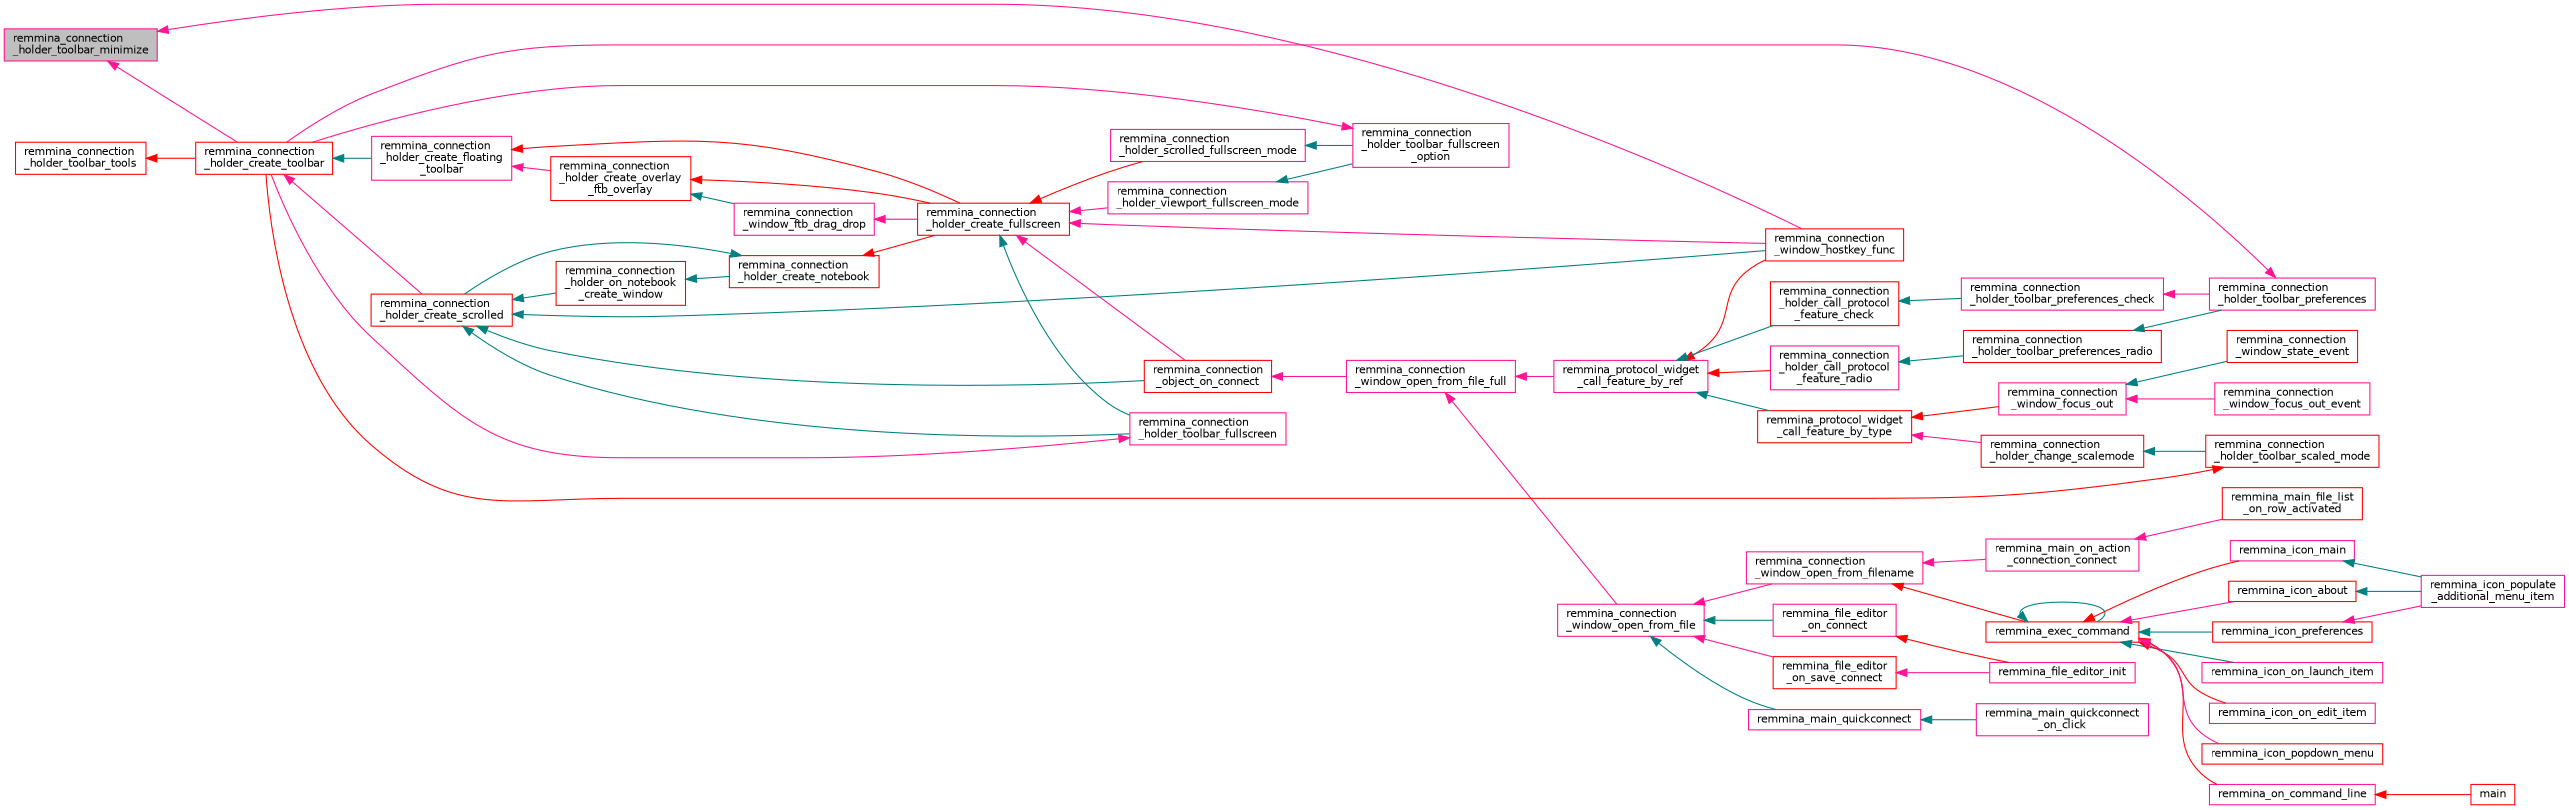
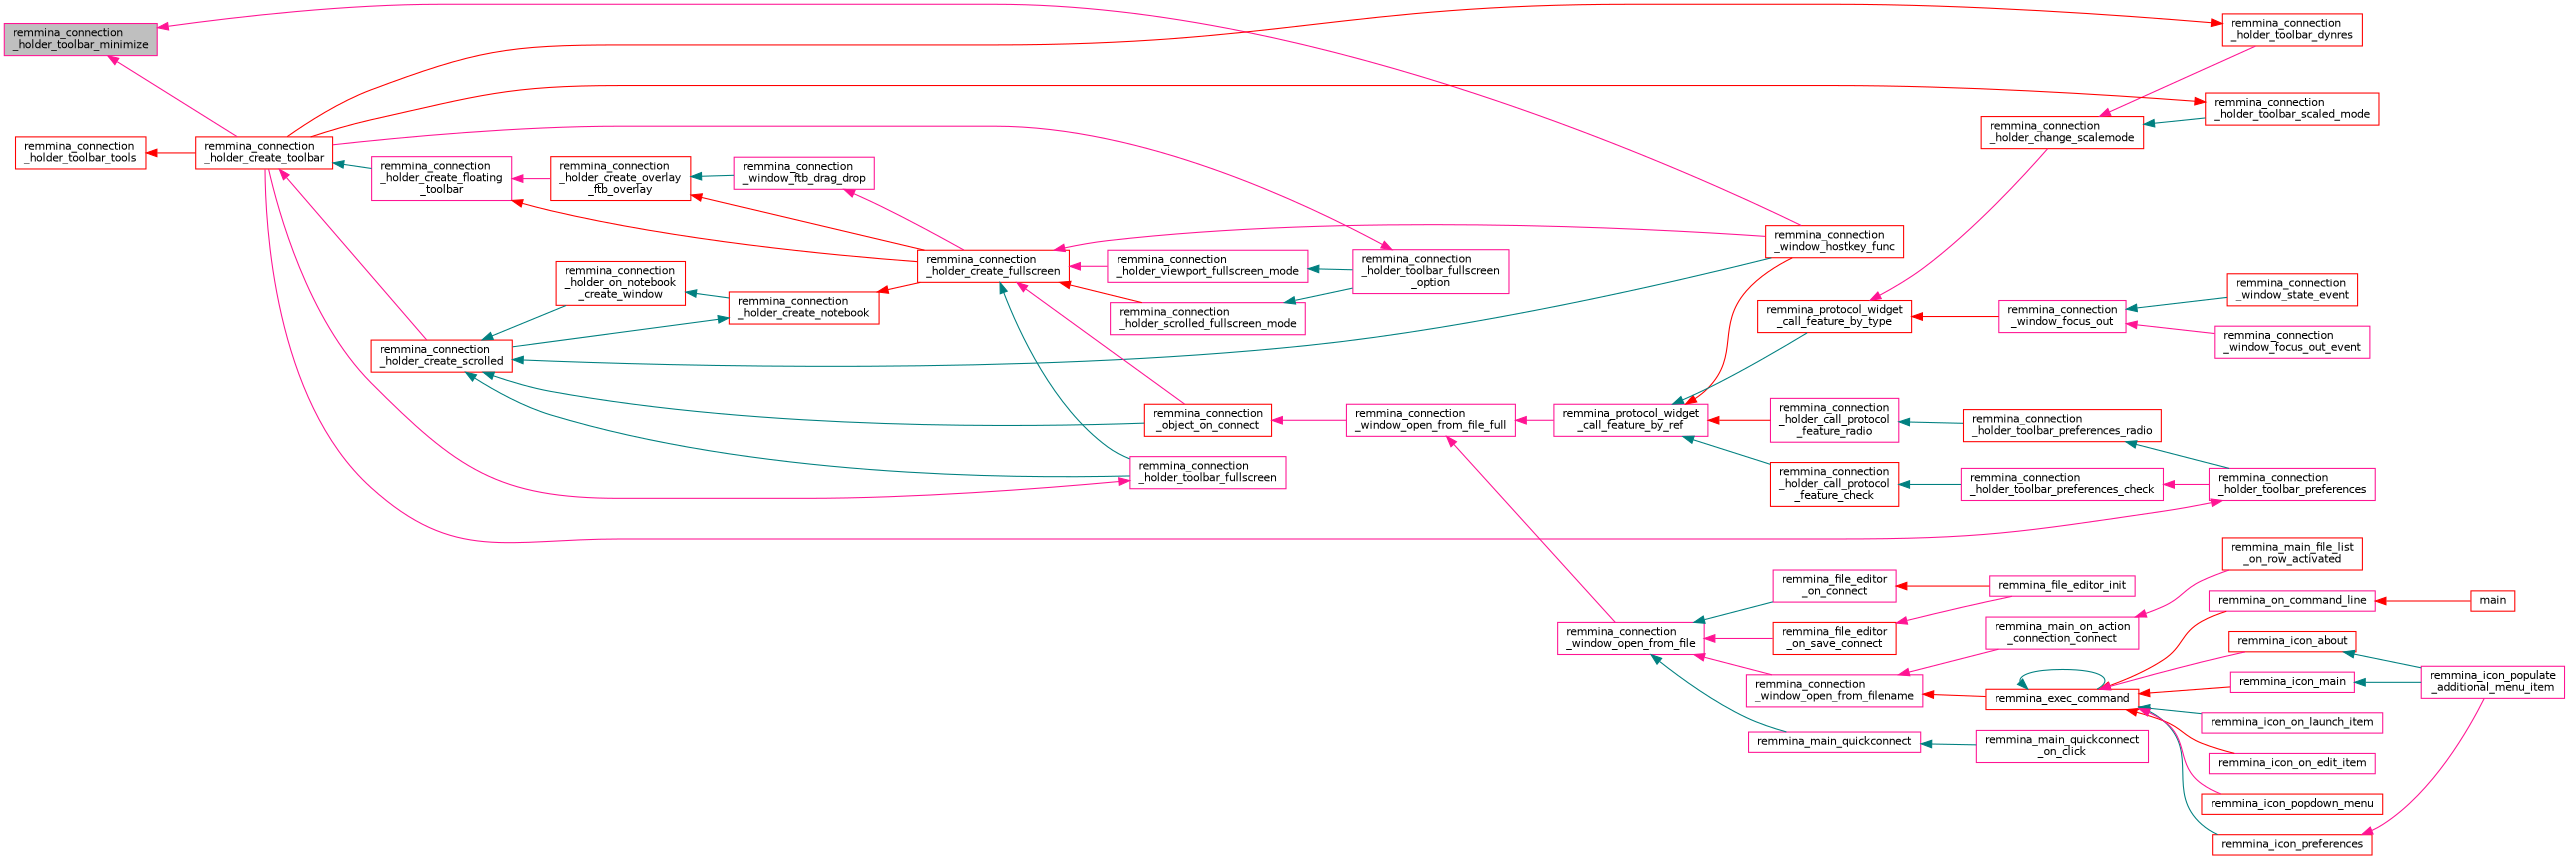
none -> (2292, 30)
